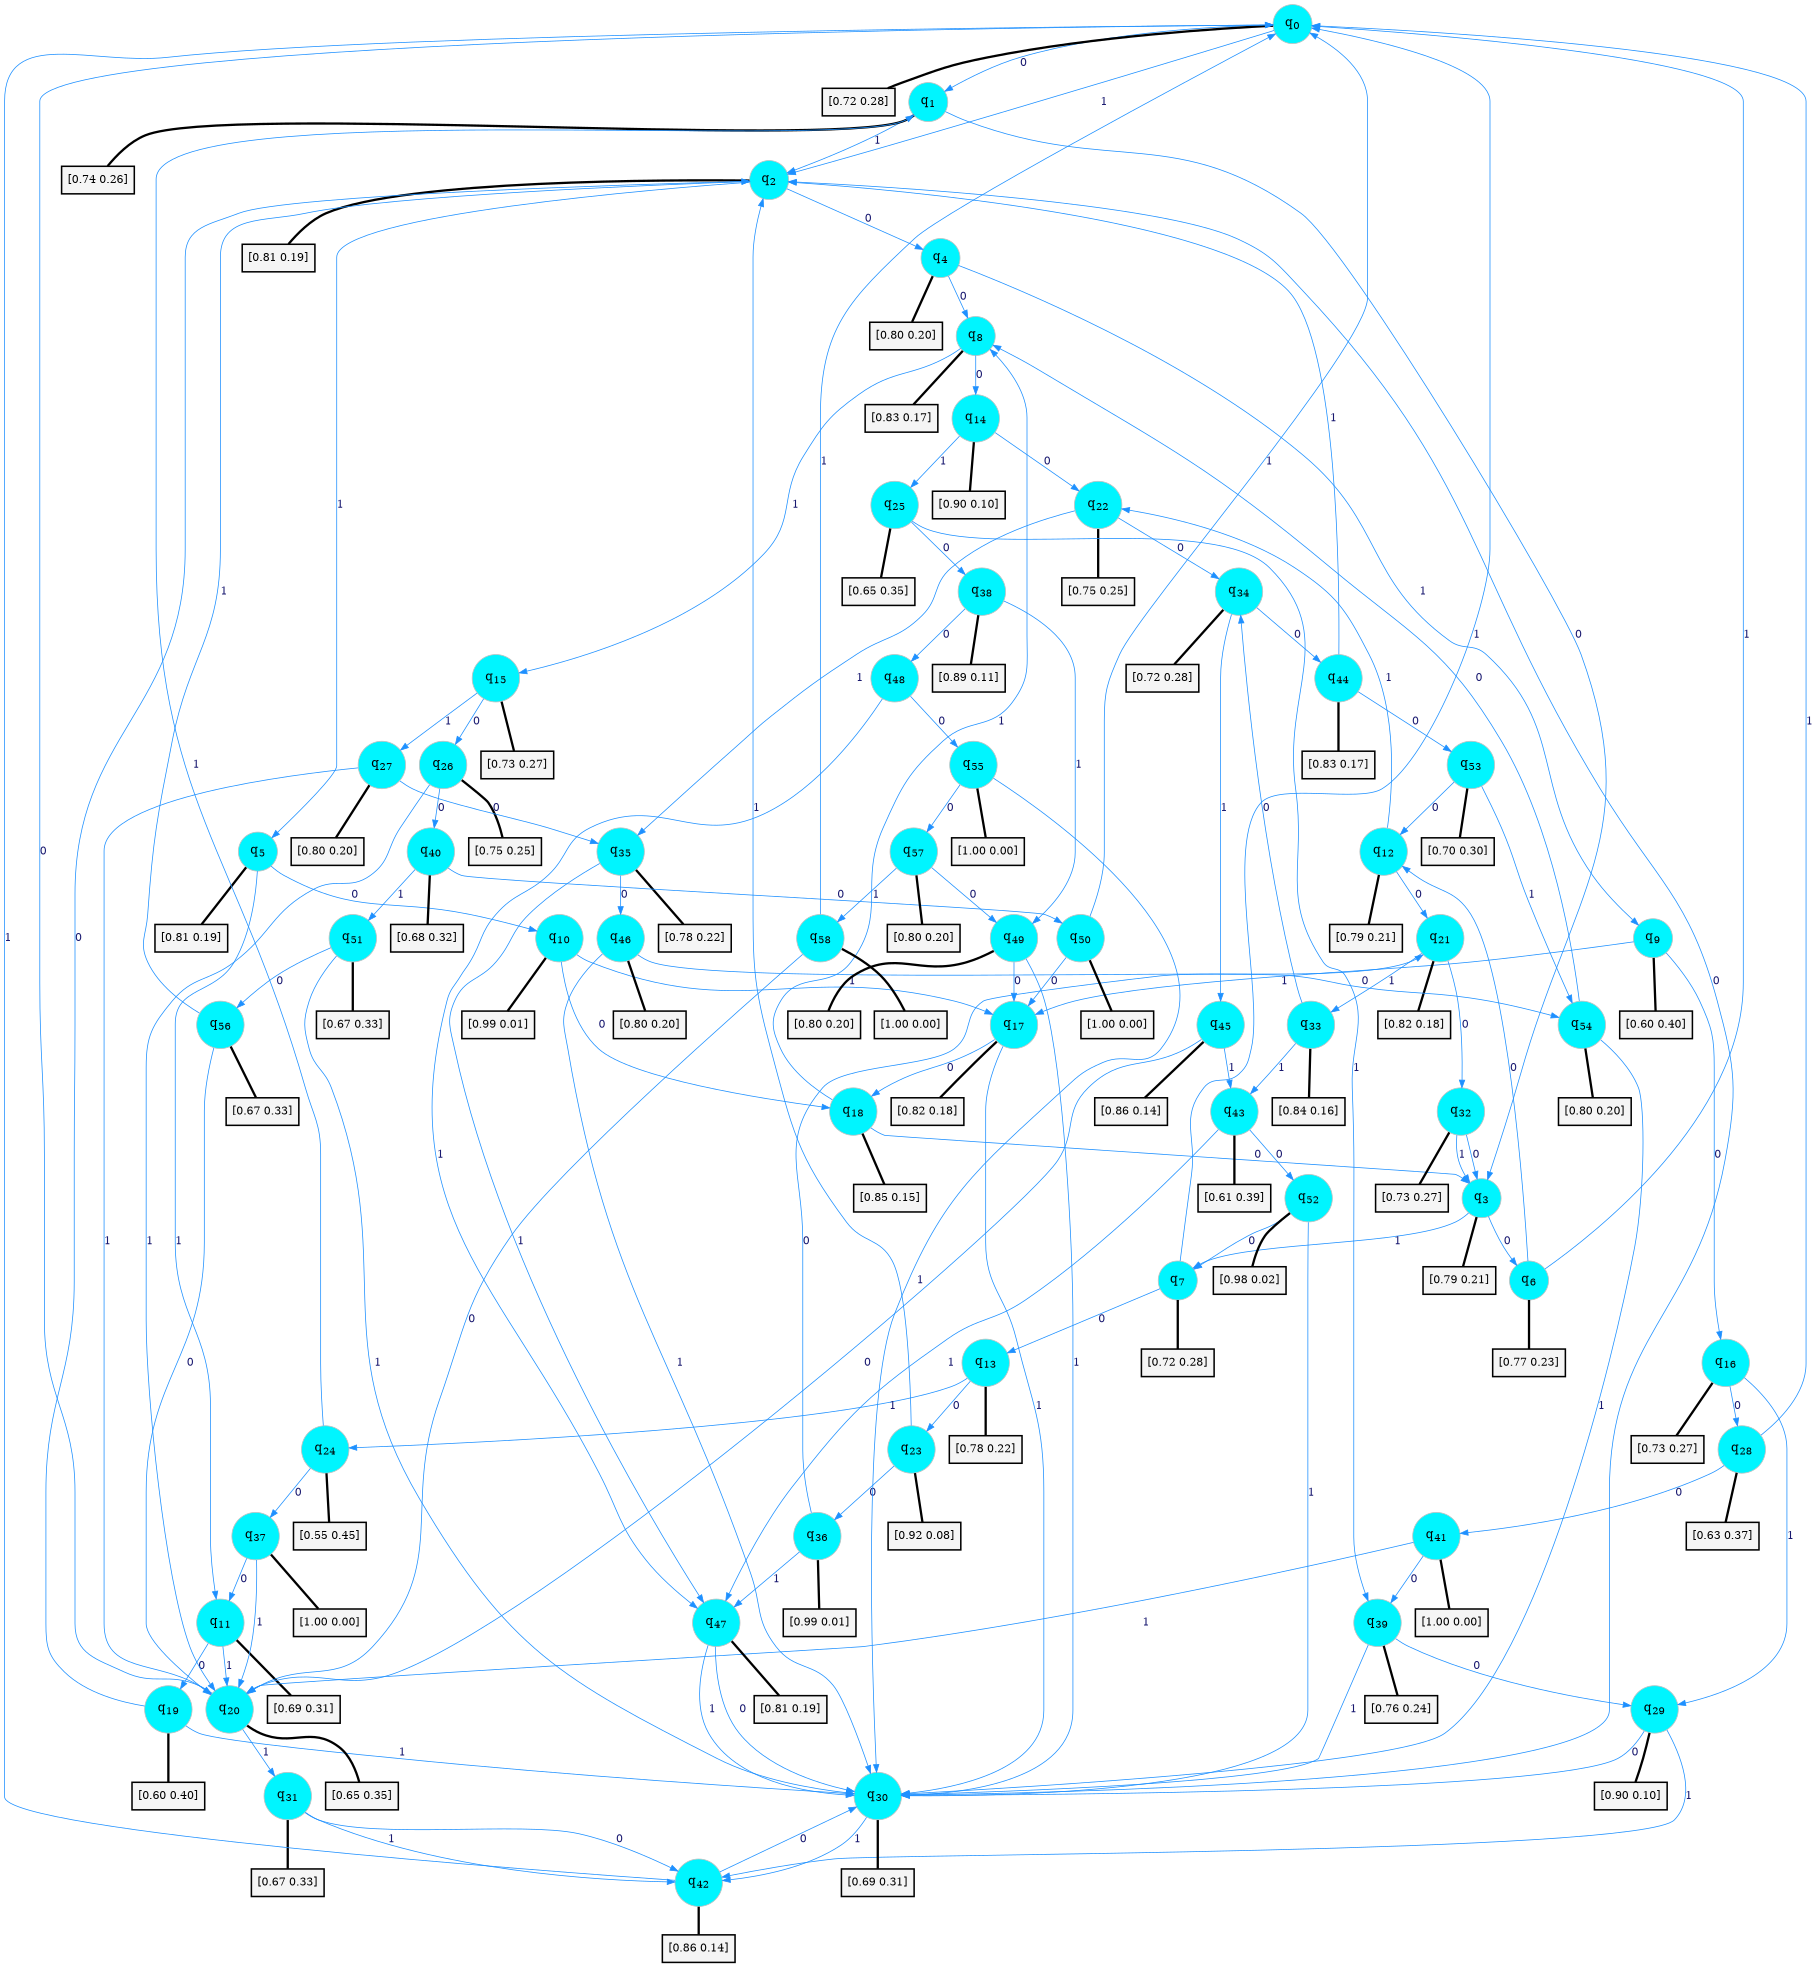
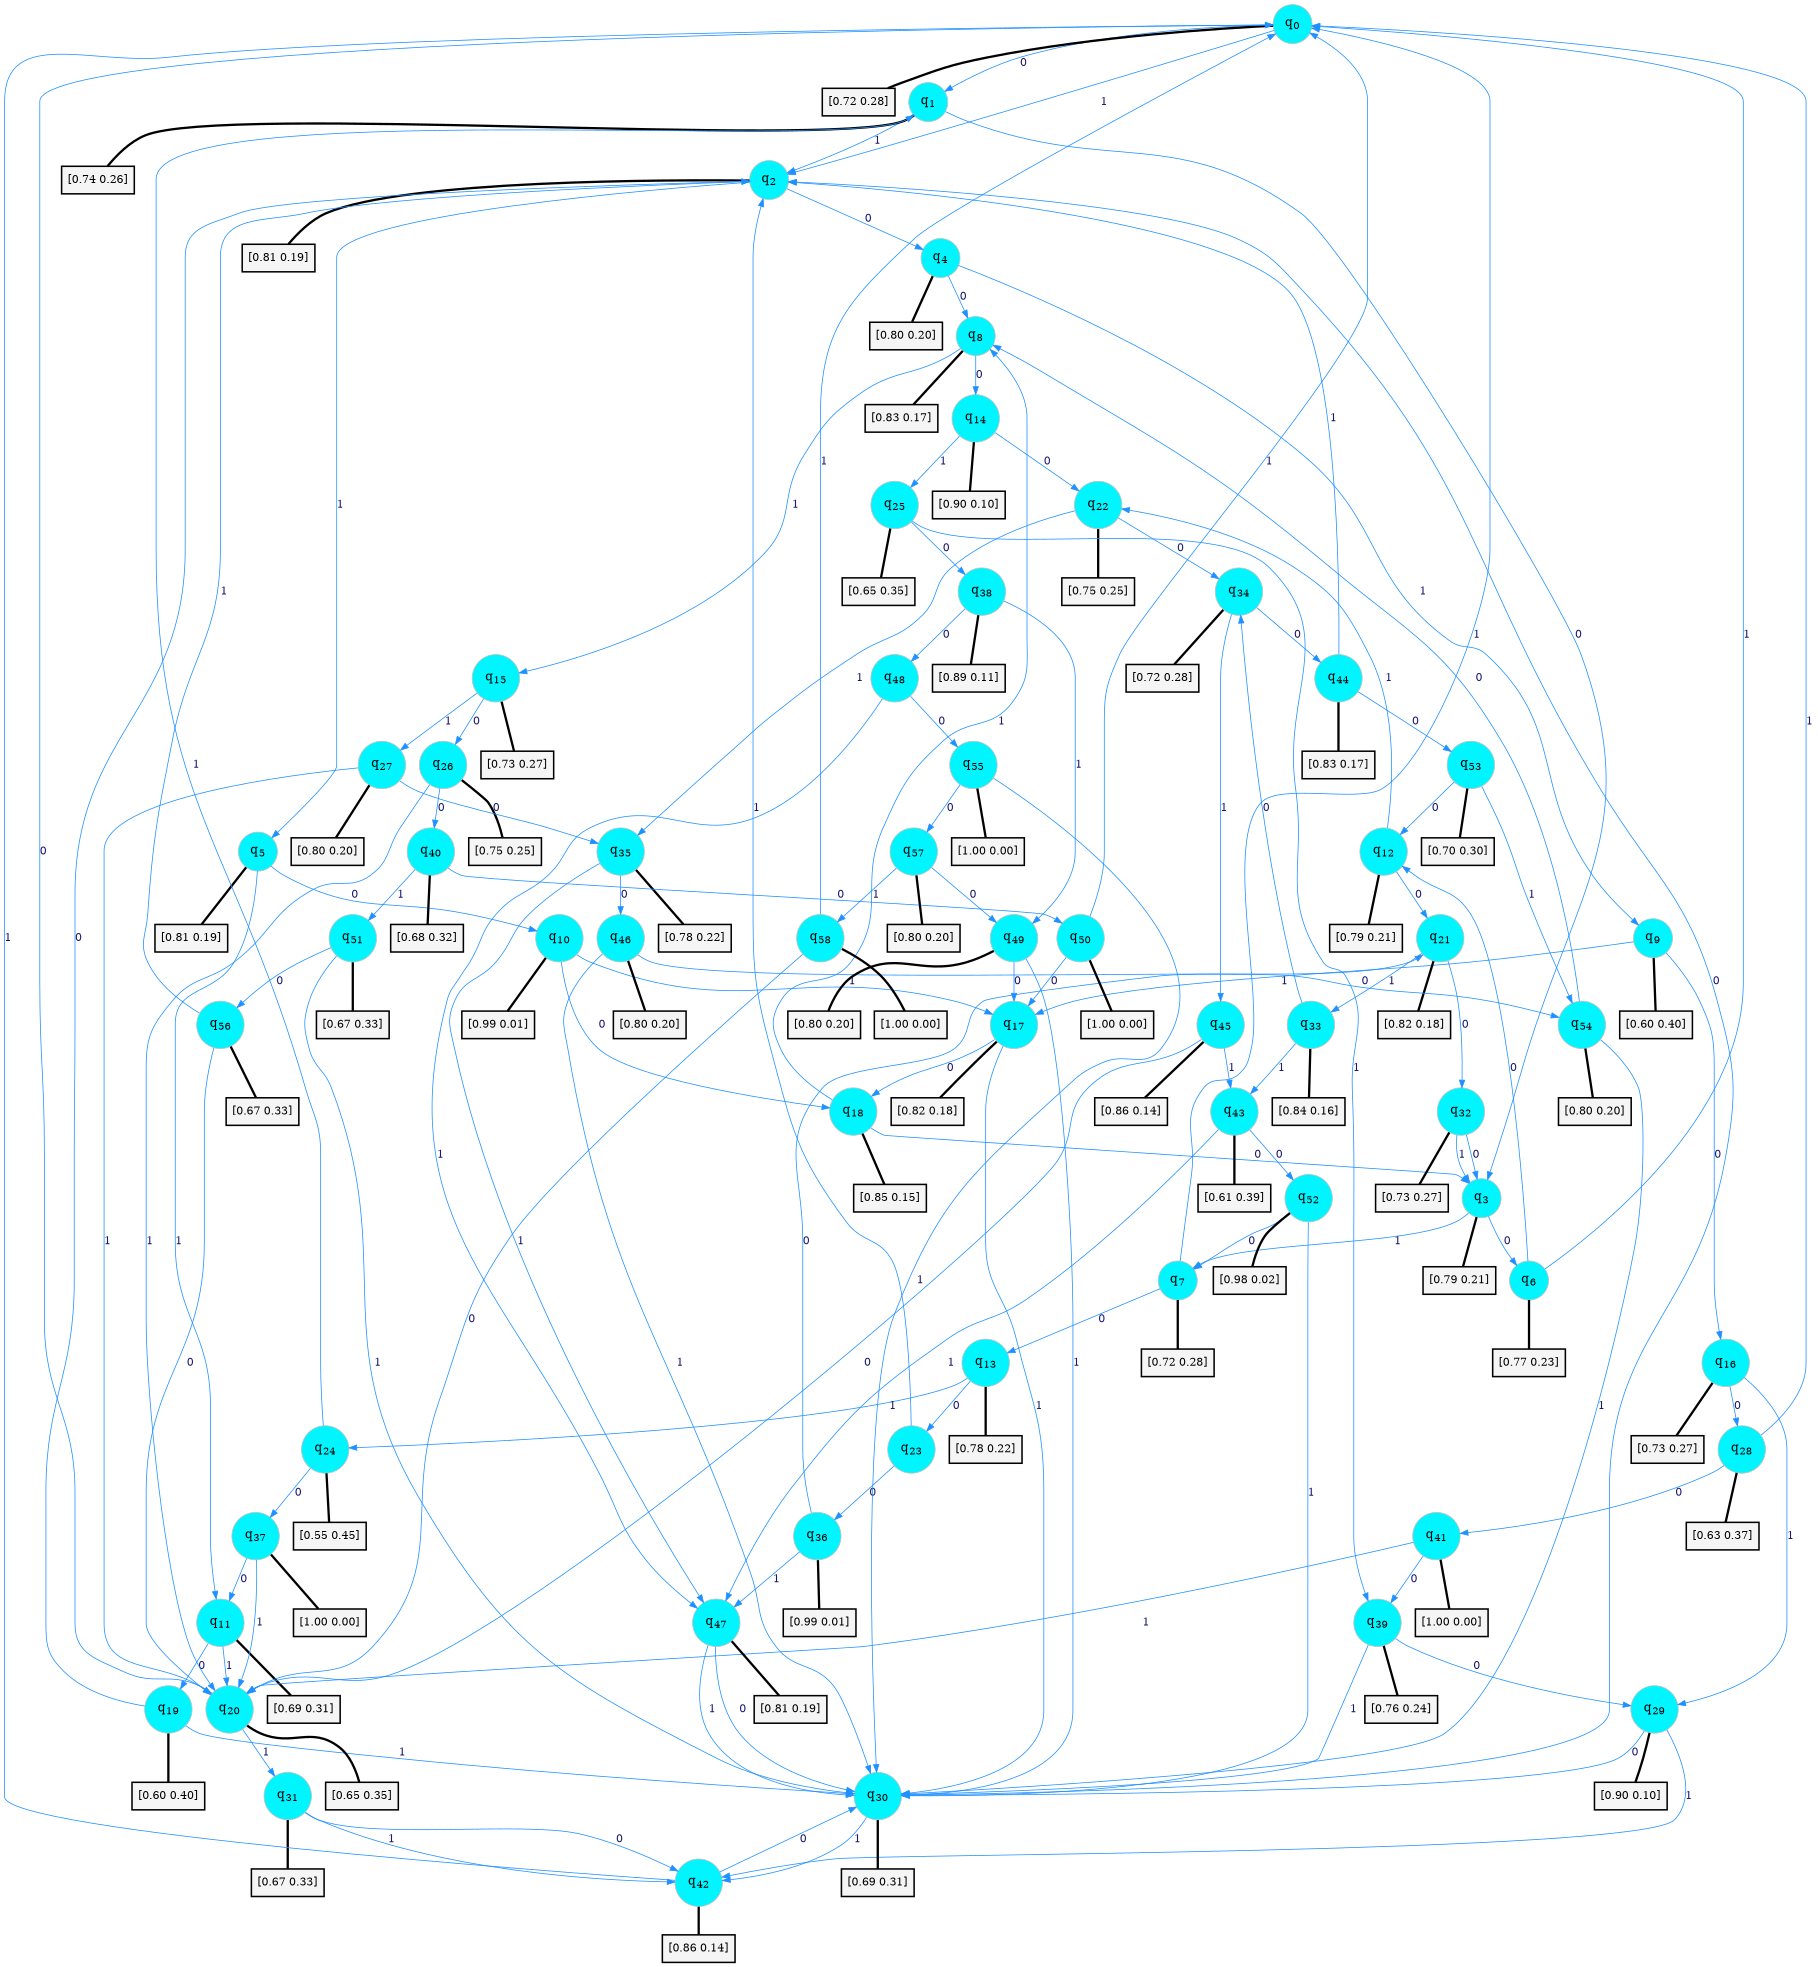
(924, 1536) -> none
